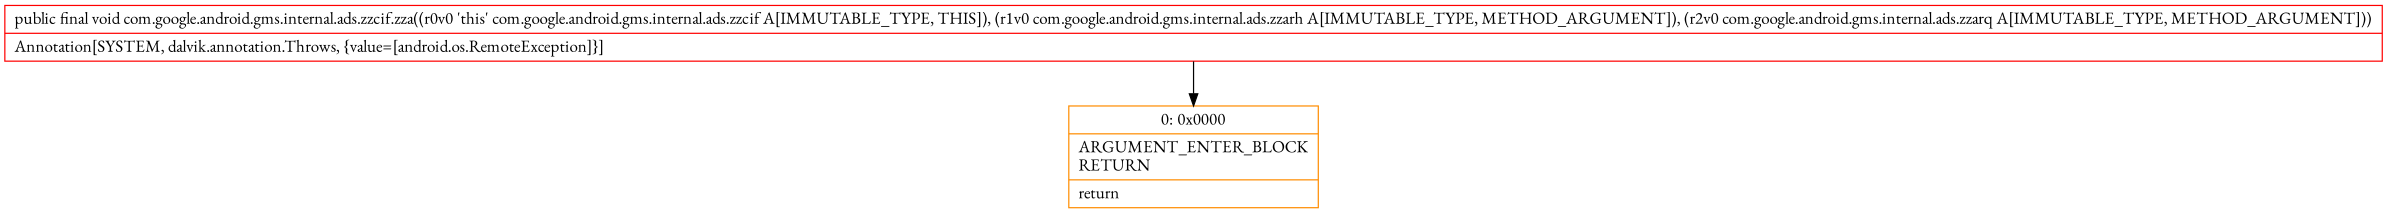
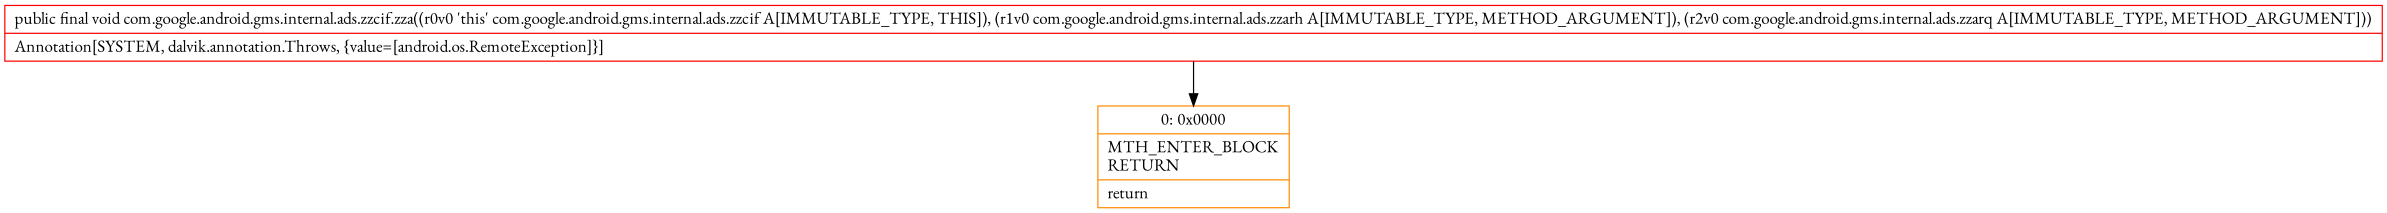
(1194, 147) -> (1194, 147)
